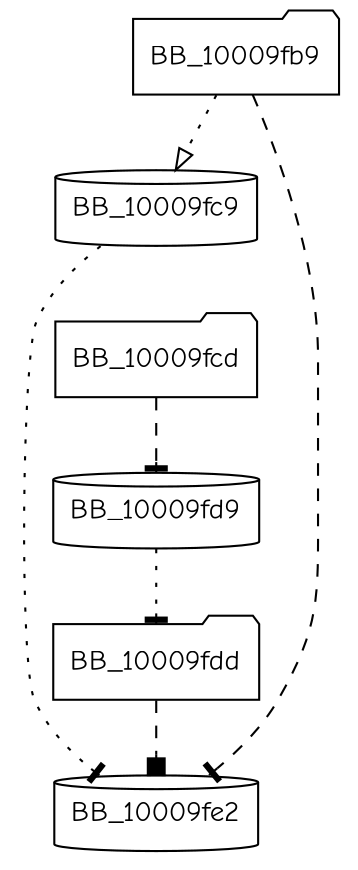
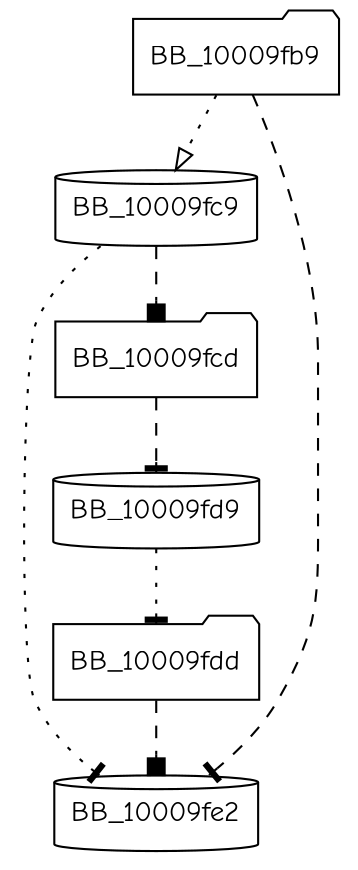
none -> (156, 273)
